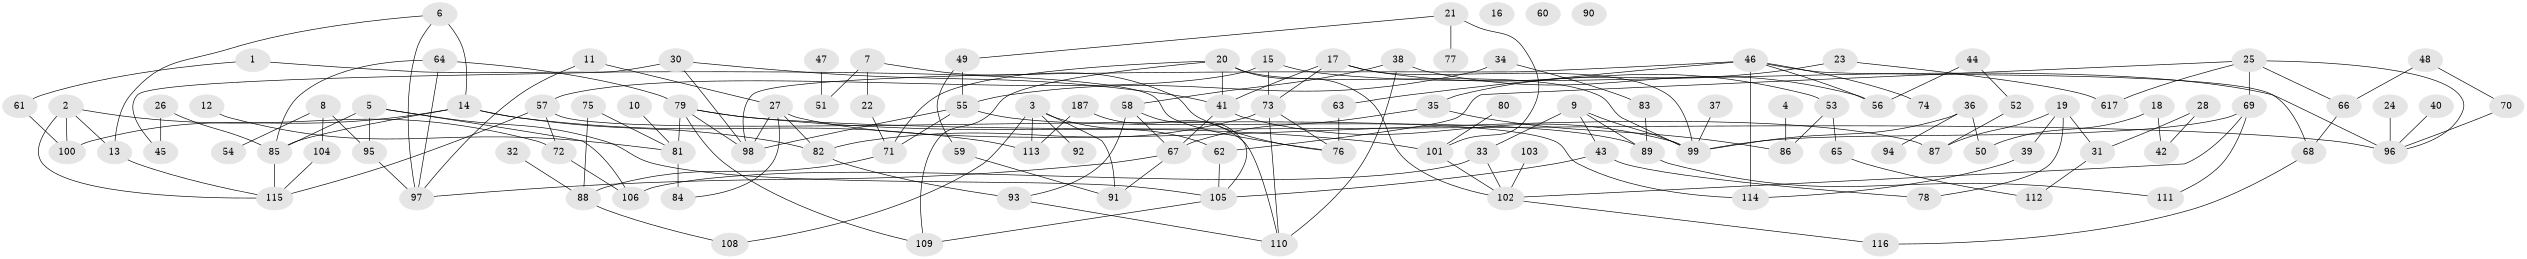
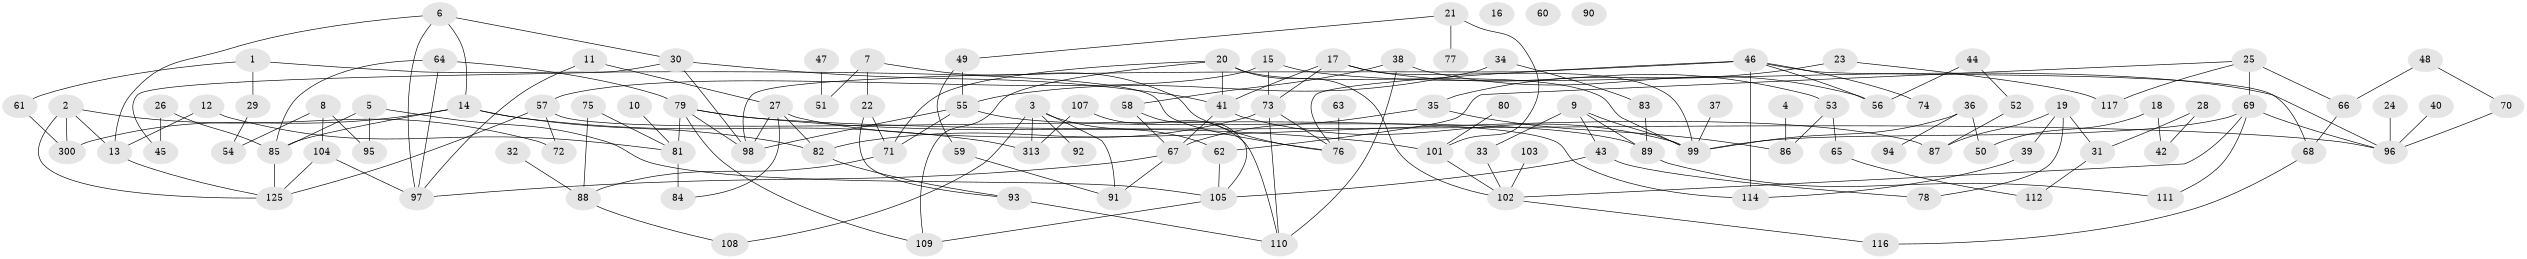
none -> (558, 37)
(2416, 75) -> (2318, 132)
(1478, 87) -> (1497, 74)
none -> (253, 106)
(1080, 106) -> (1080, 106)
(2110, 106) -> (2110, 106)
none -> (154, 132)
(67, 152) -> (67, 152)
(1031, 152) -> (1031, 152)
(1092, 172) -> (868, 166)
(393, 175) -> (370, 176)
(275, 198) -> (275, 198)
(631, 198) -> none
